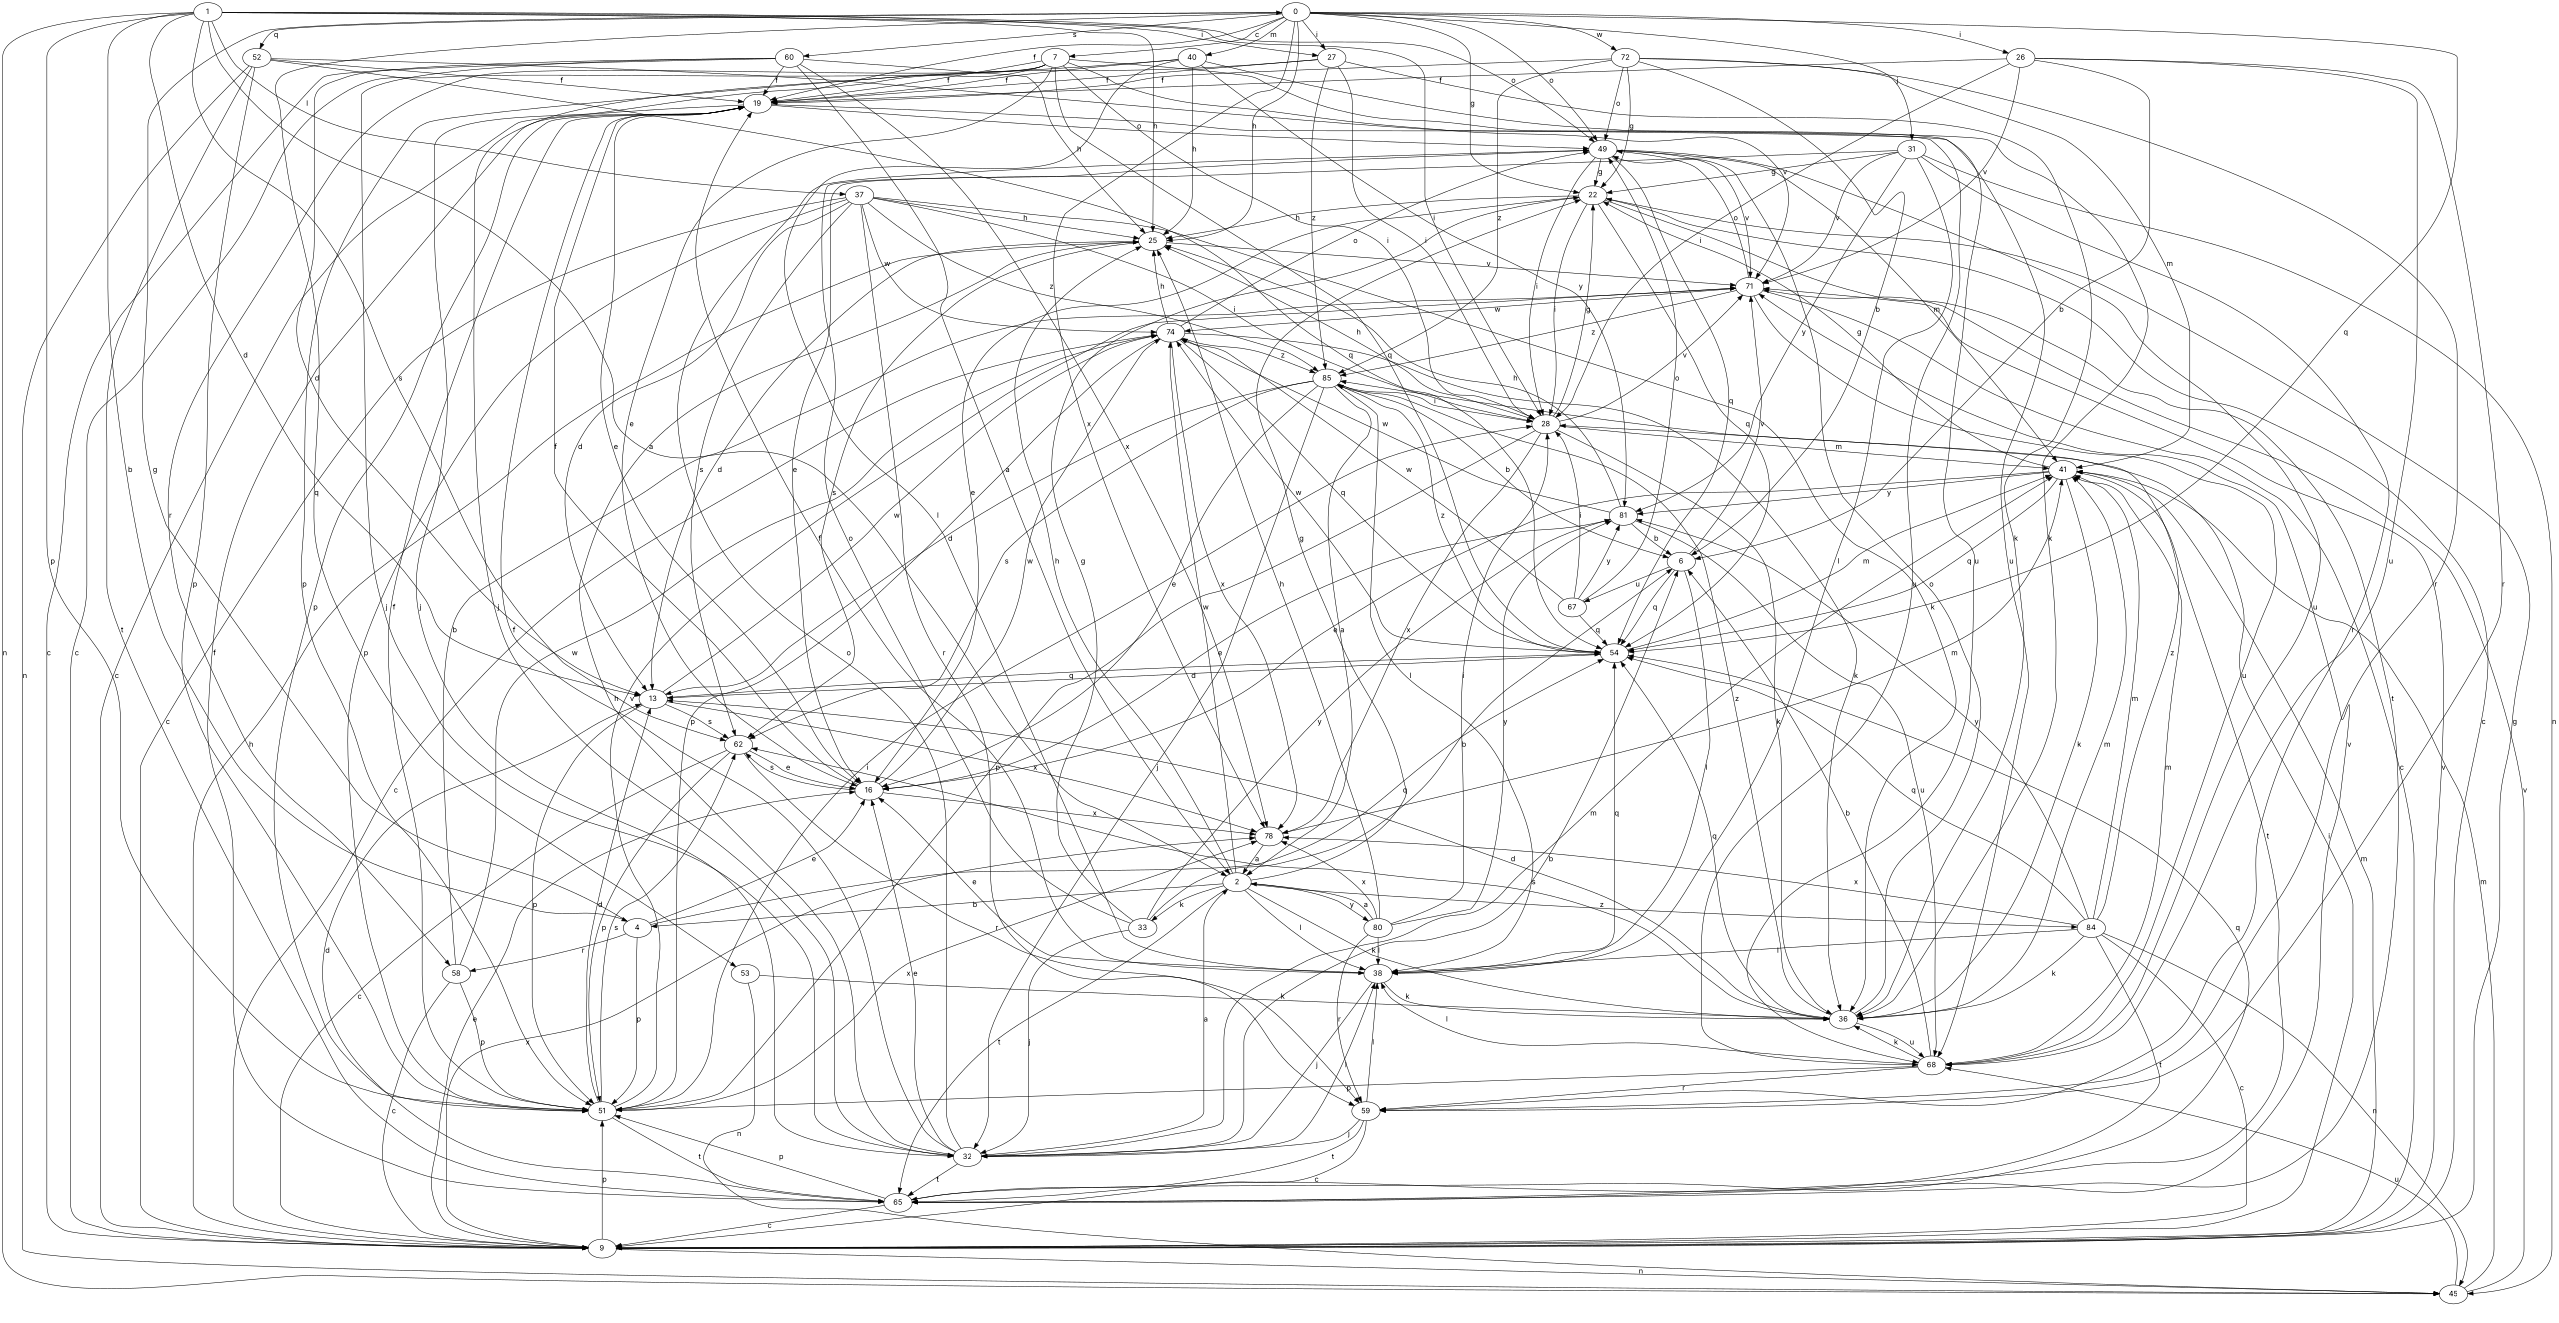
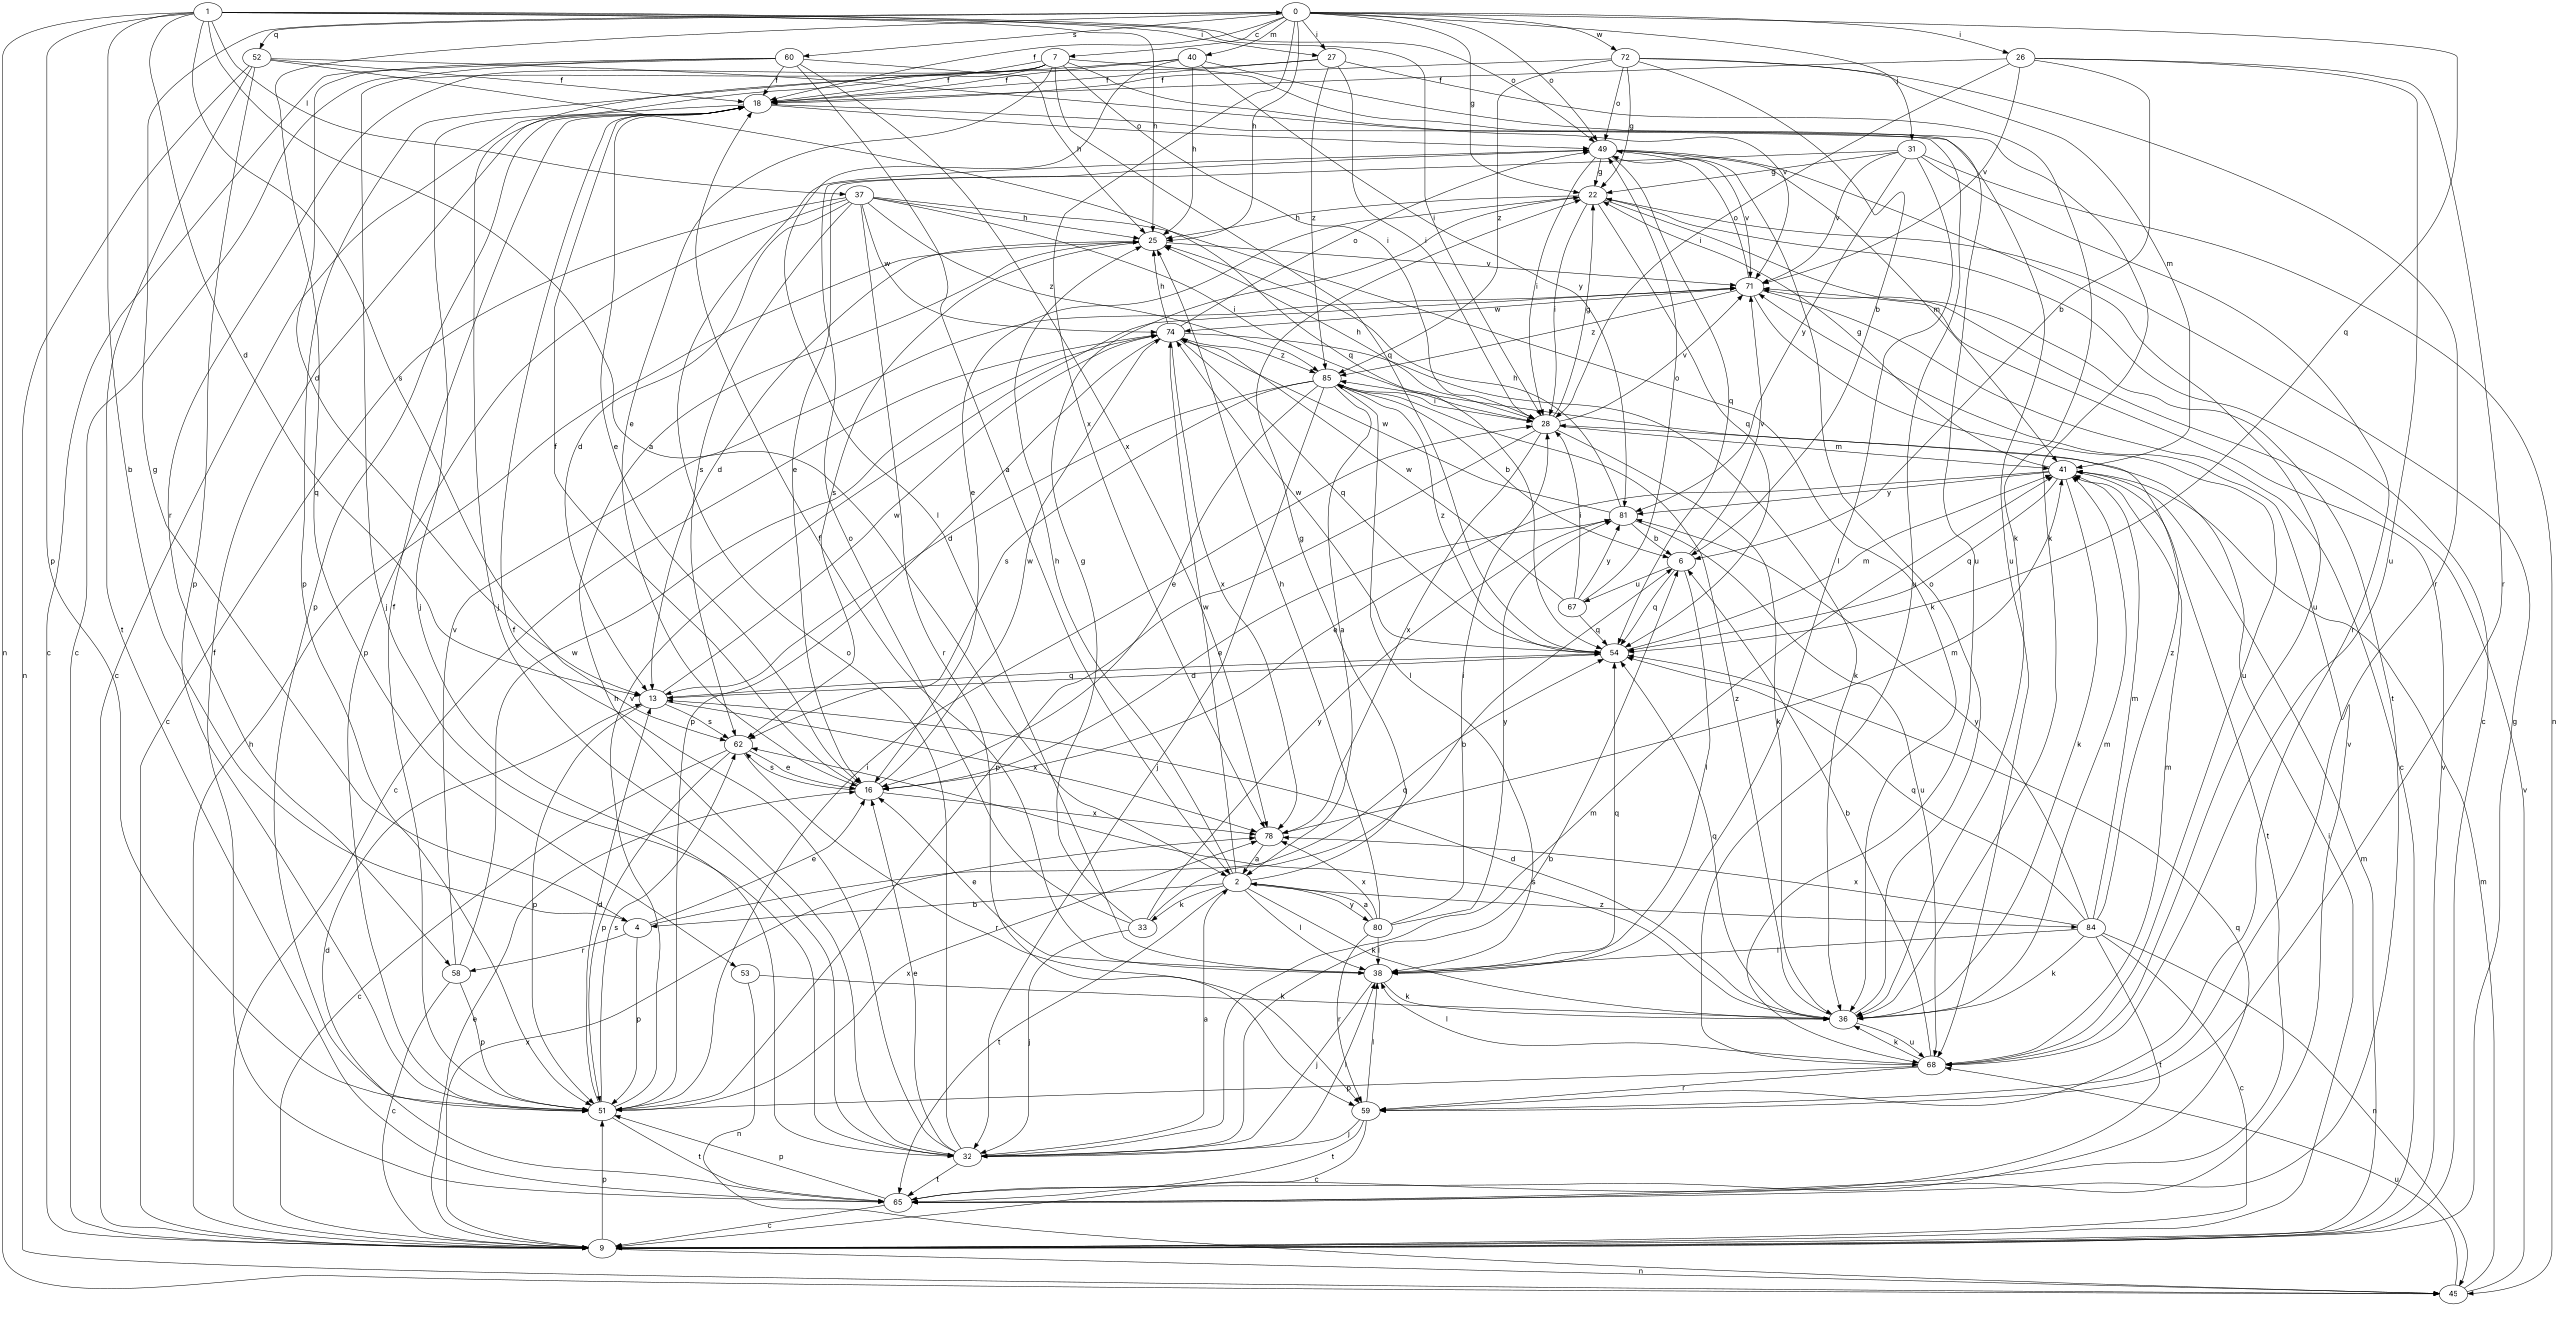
(757, 104) -> (757, 104)
(455, 630) -> (455, 630)
